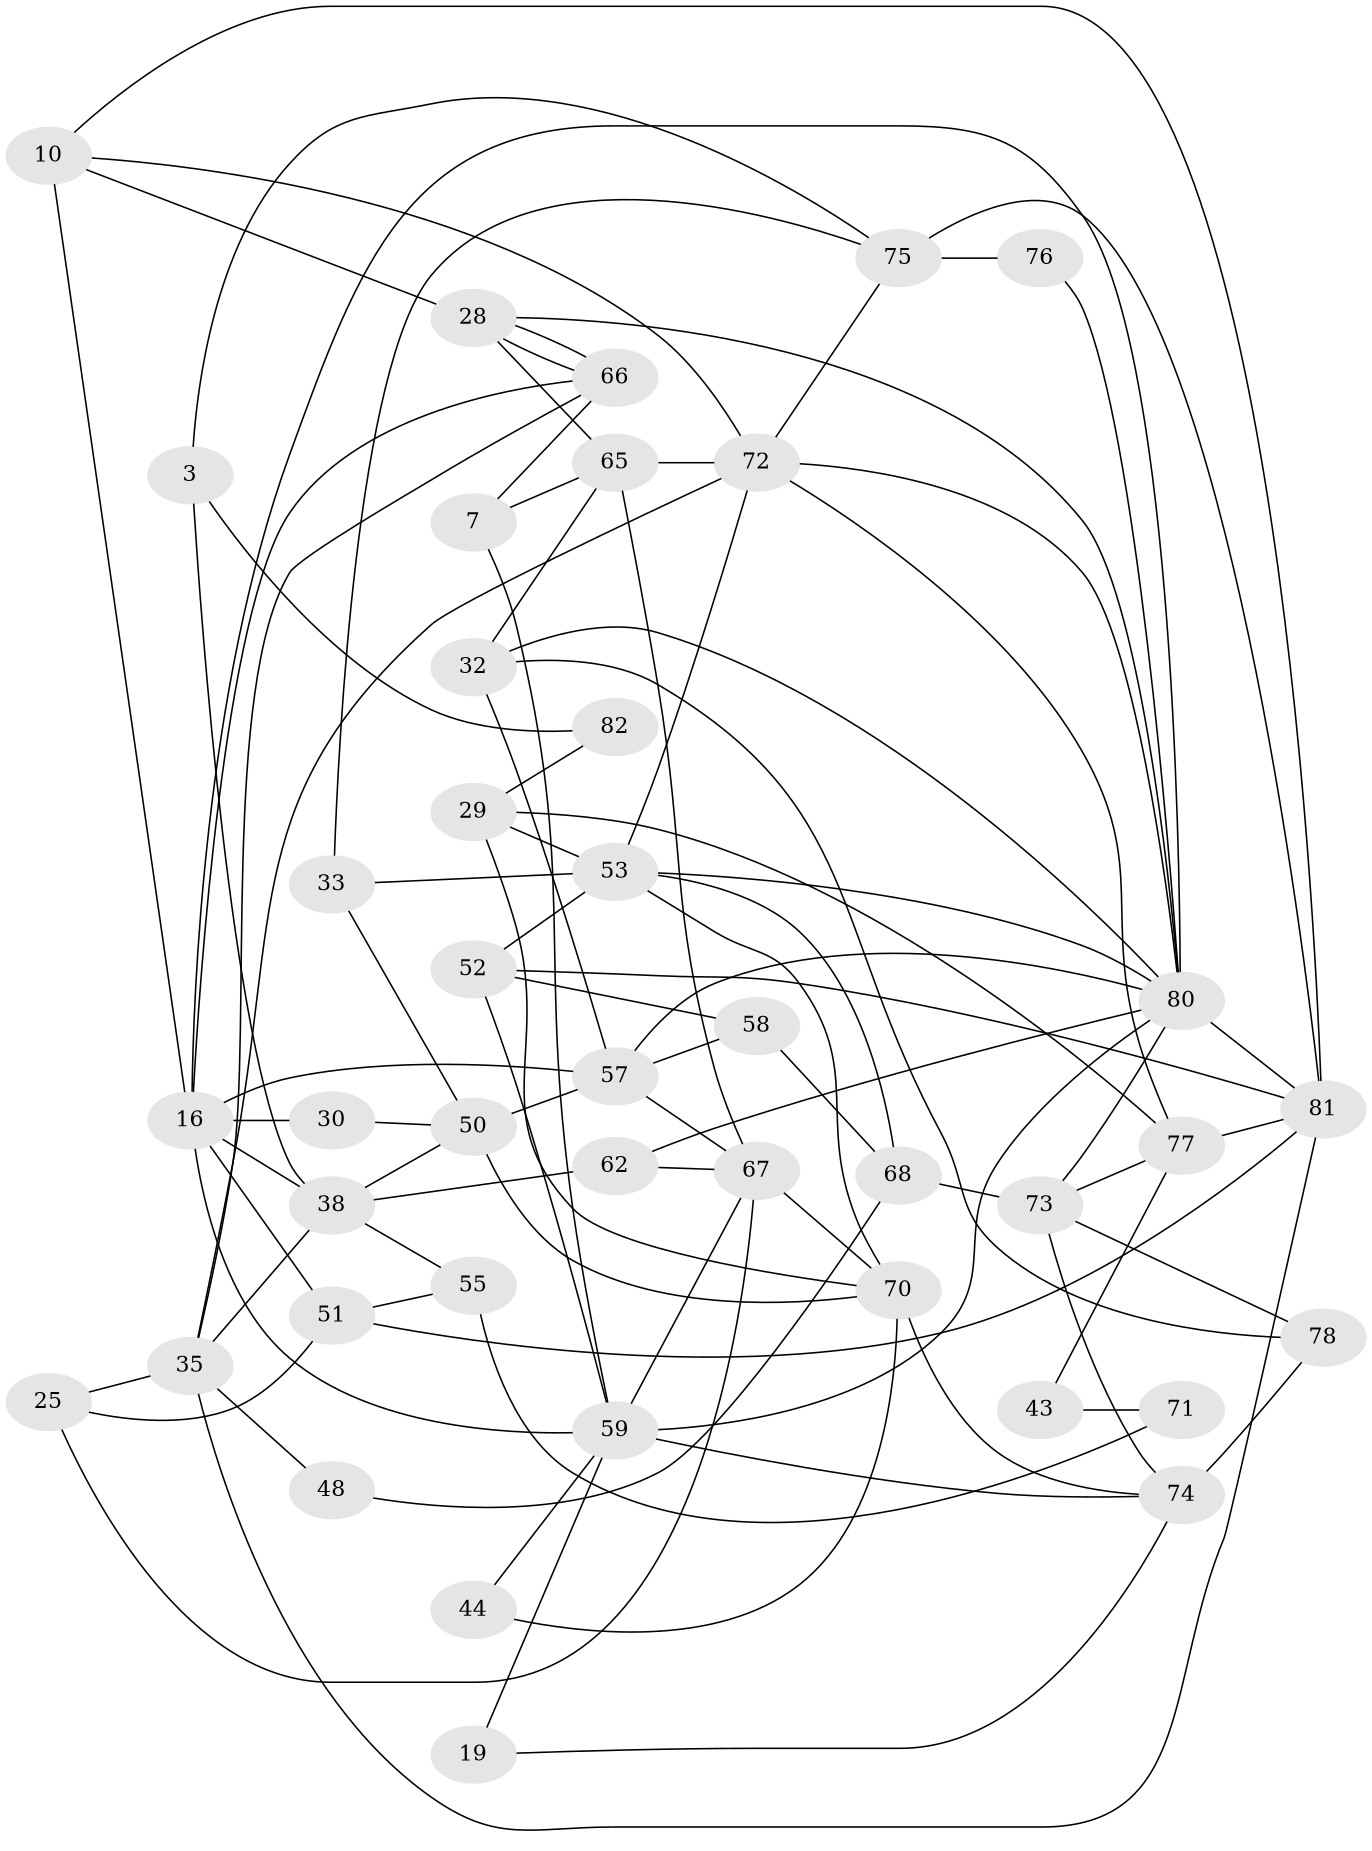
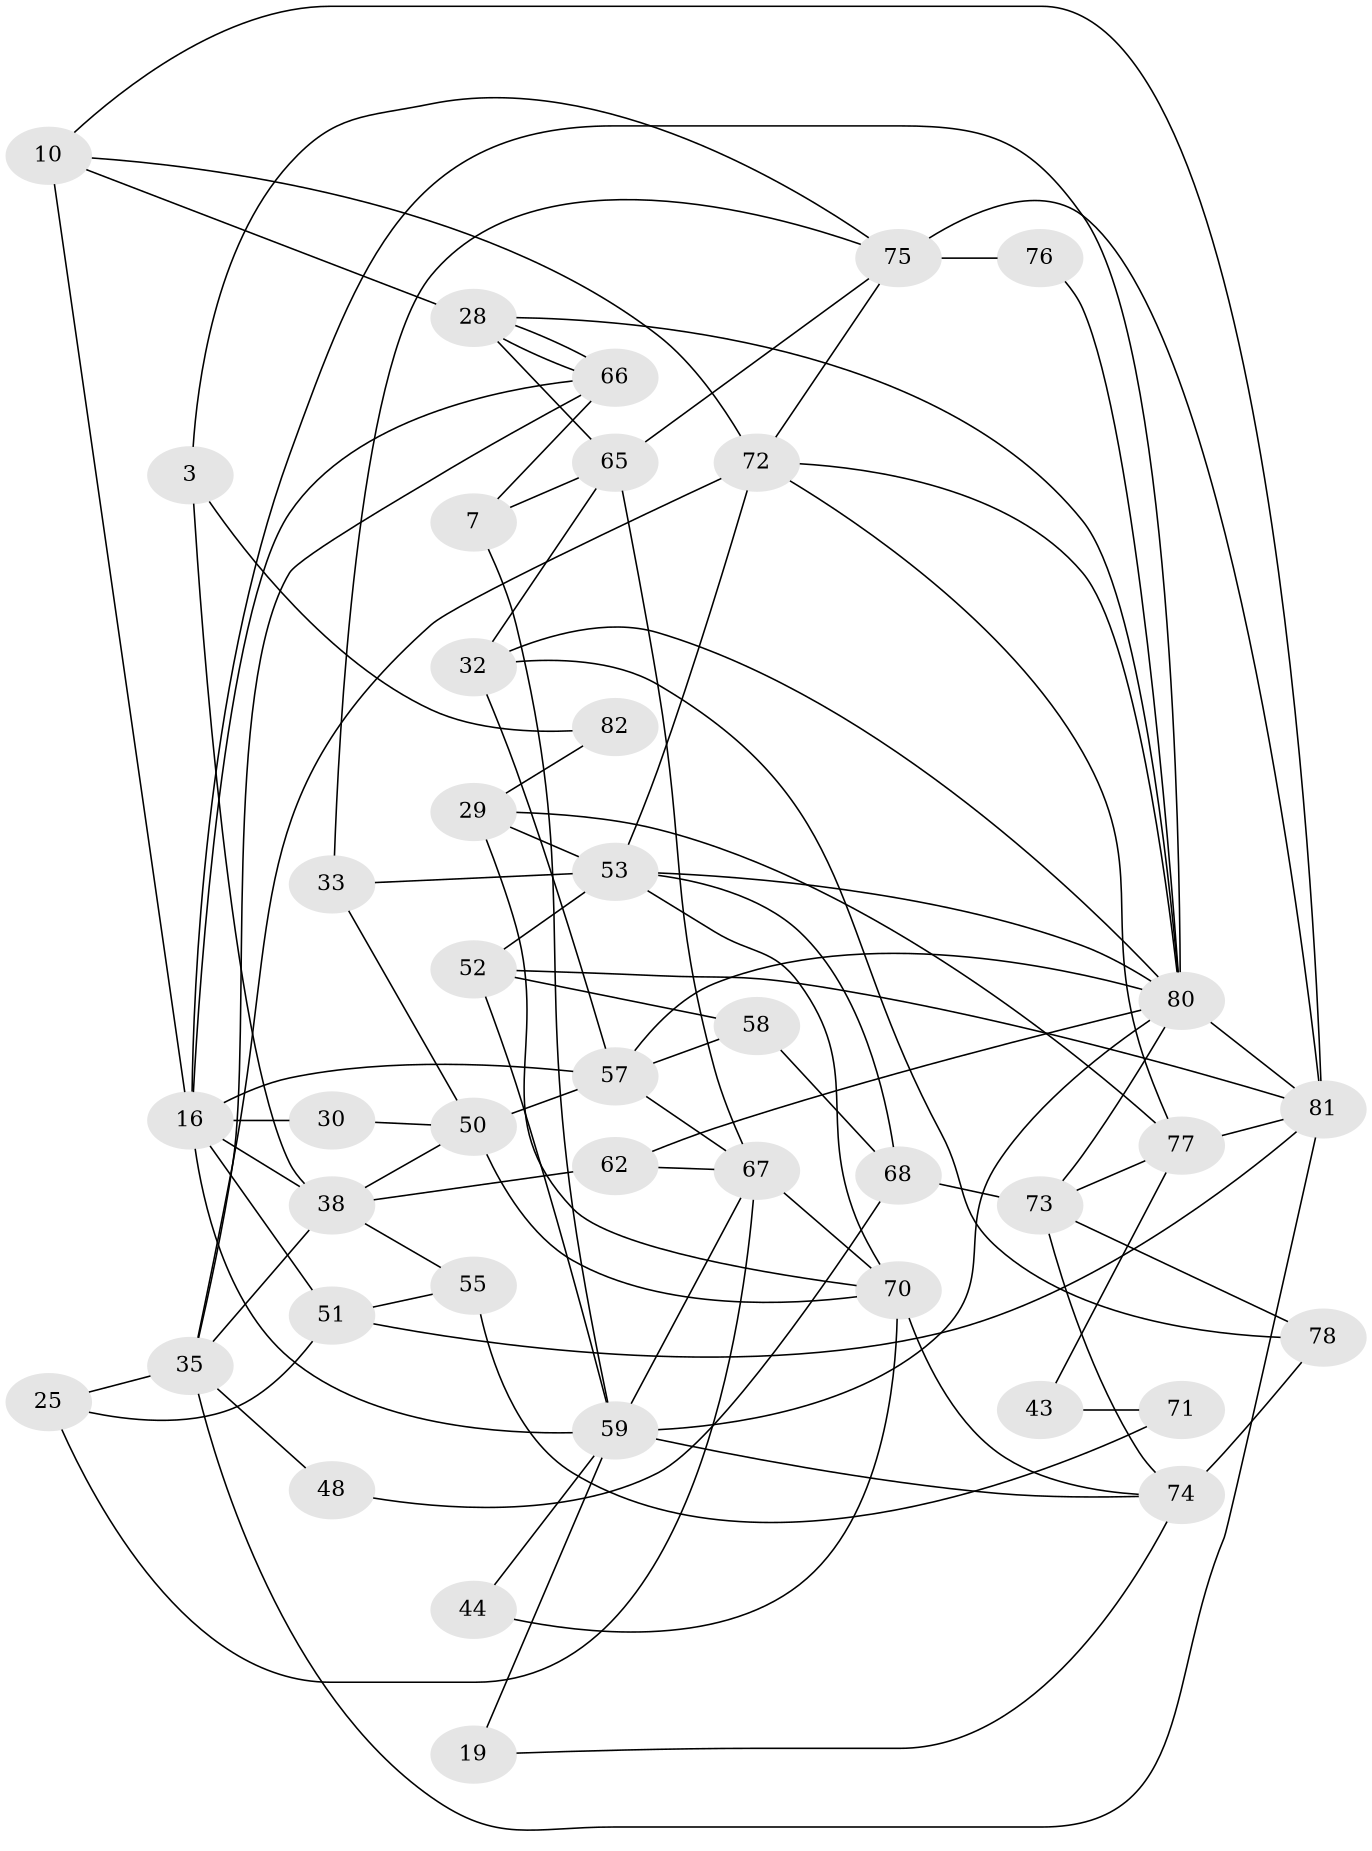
(686, 463) -> (757, 360)
